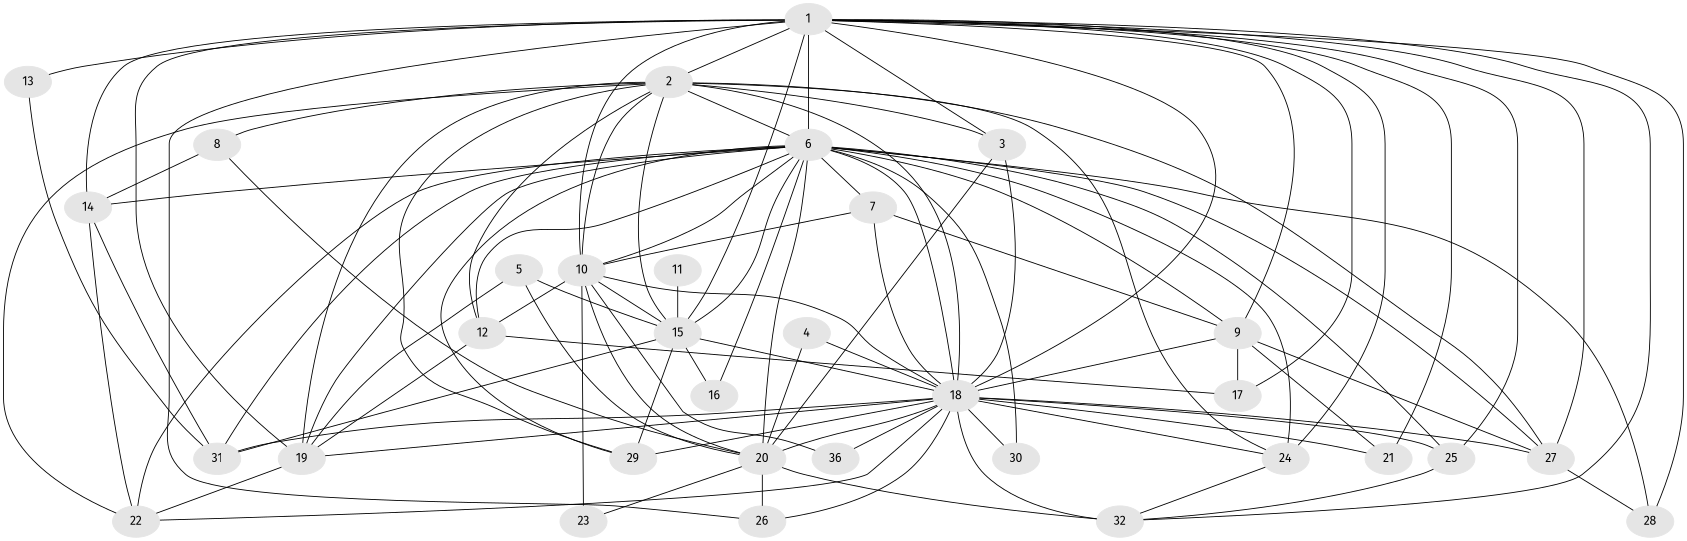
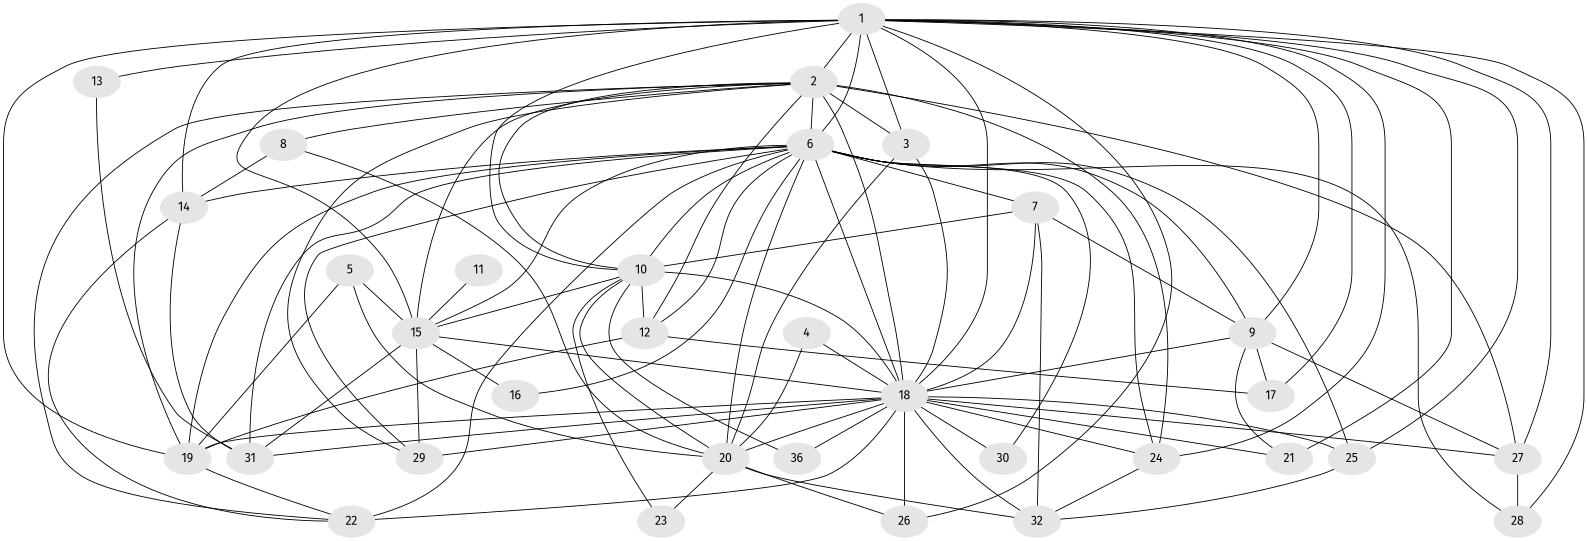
(1643, 114) -> (1040, 364)
(1216, 221) -> none
